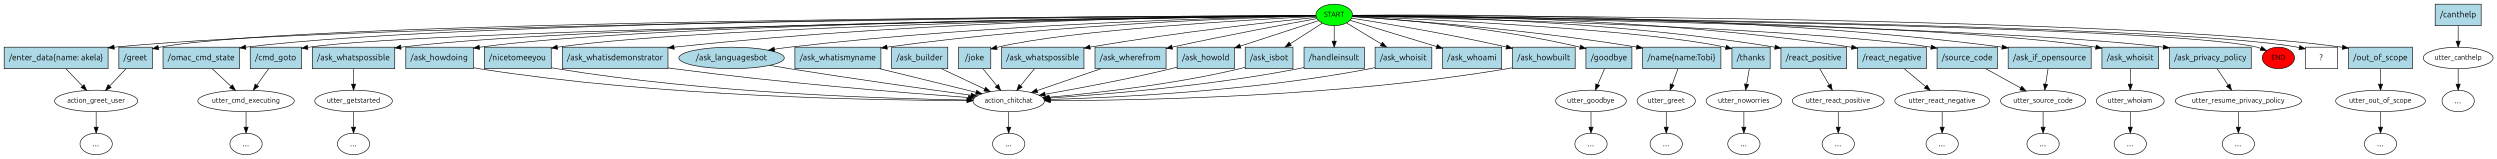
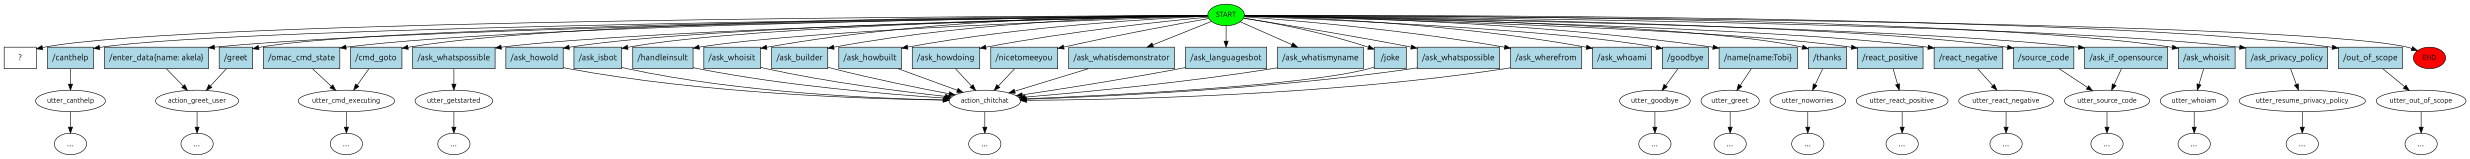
none -> (432, 30)
none -> (945, 31)
(732, 58) -> (1226, 58)
